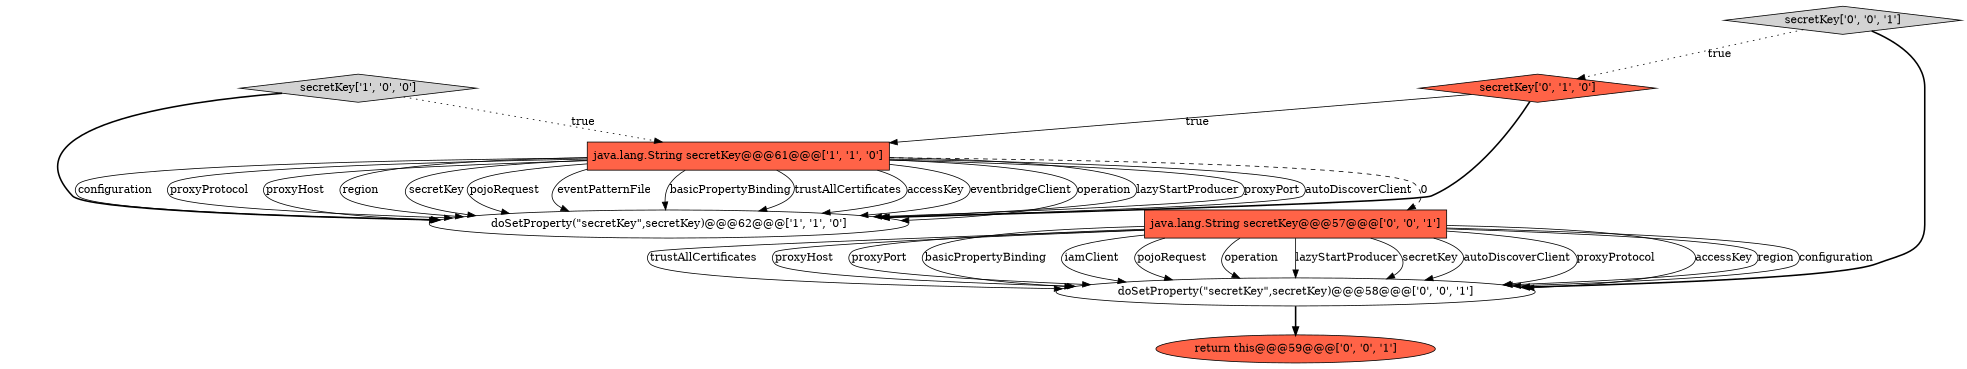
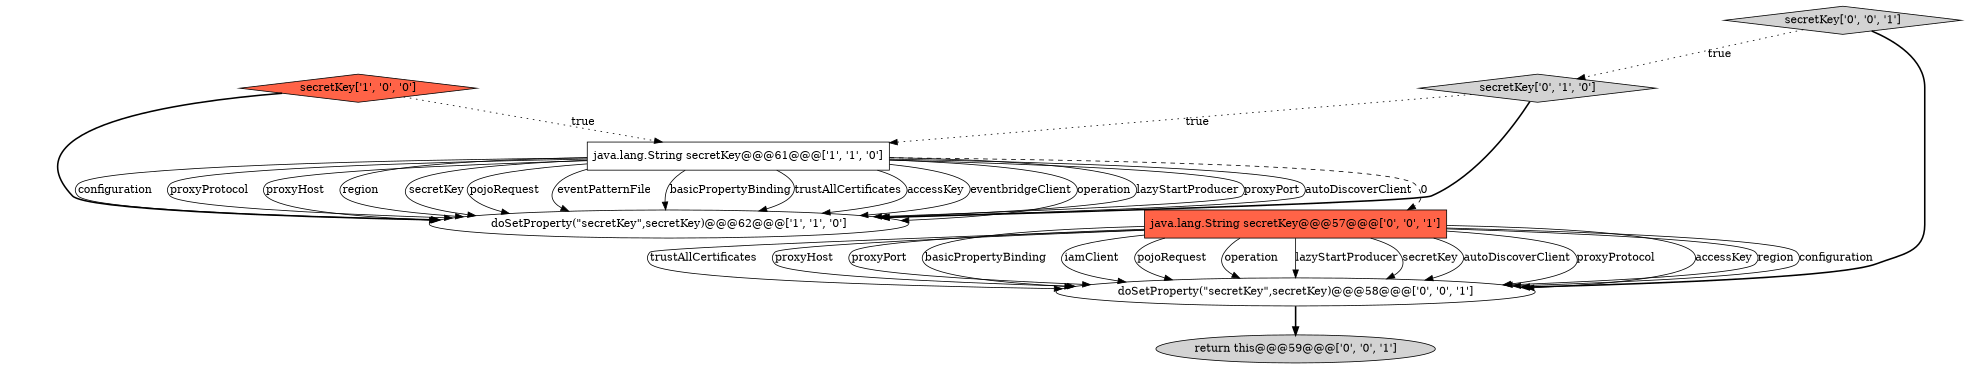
(358, 88) -> (358, 88)
(1538, 88) -> (1538, 88)
(1184, 118) -> (1184, 118)
(738, 156) -> (738, 156)
(1296, 349) -> (1296, 349)
